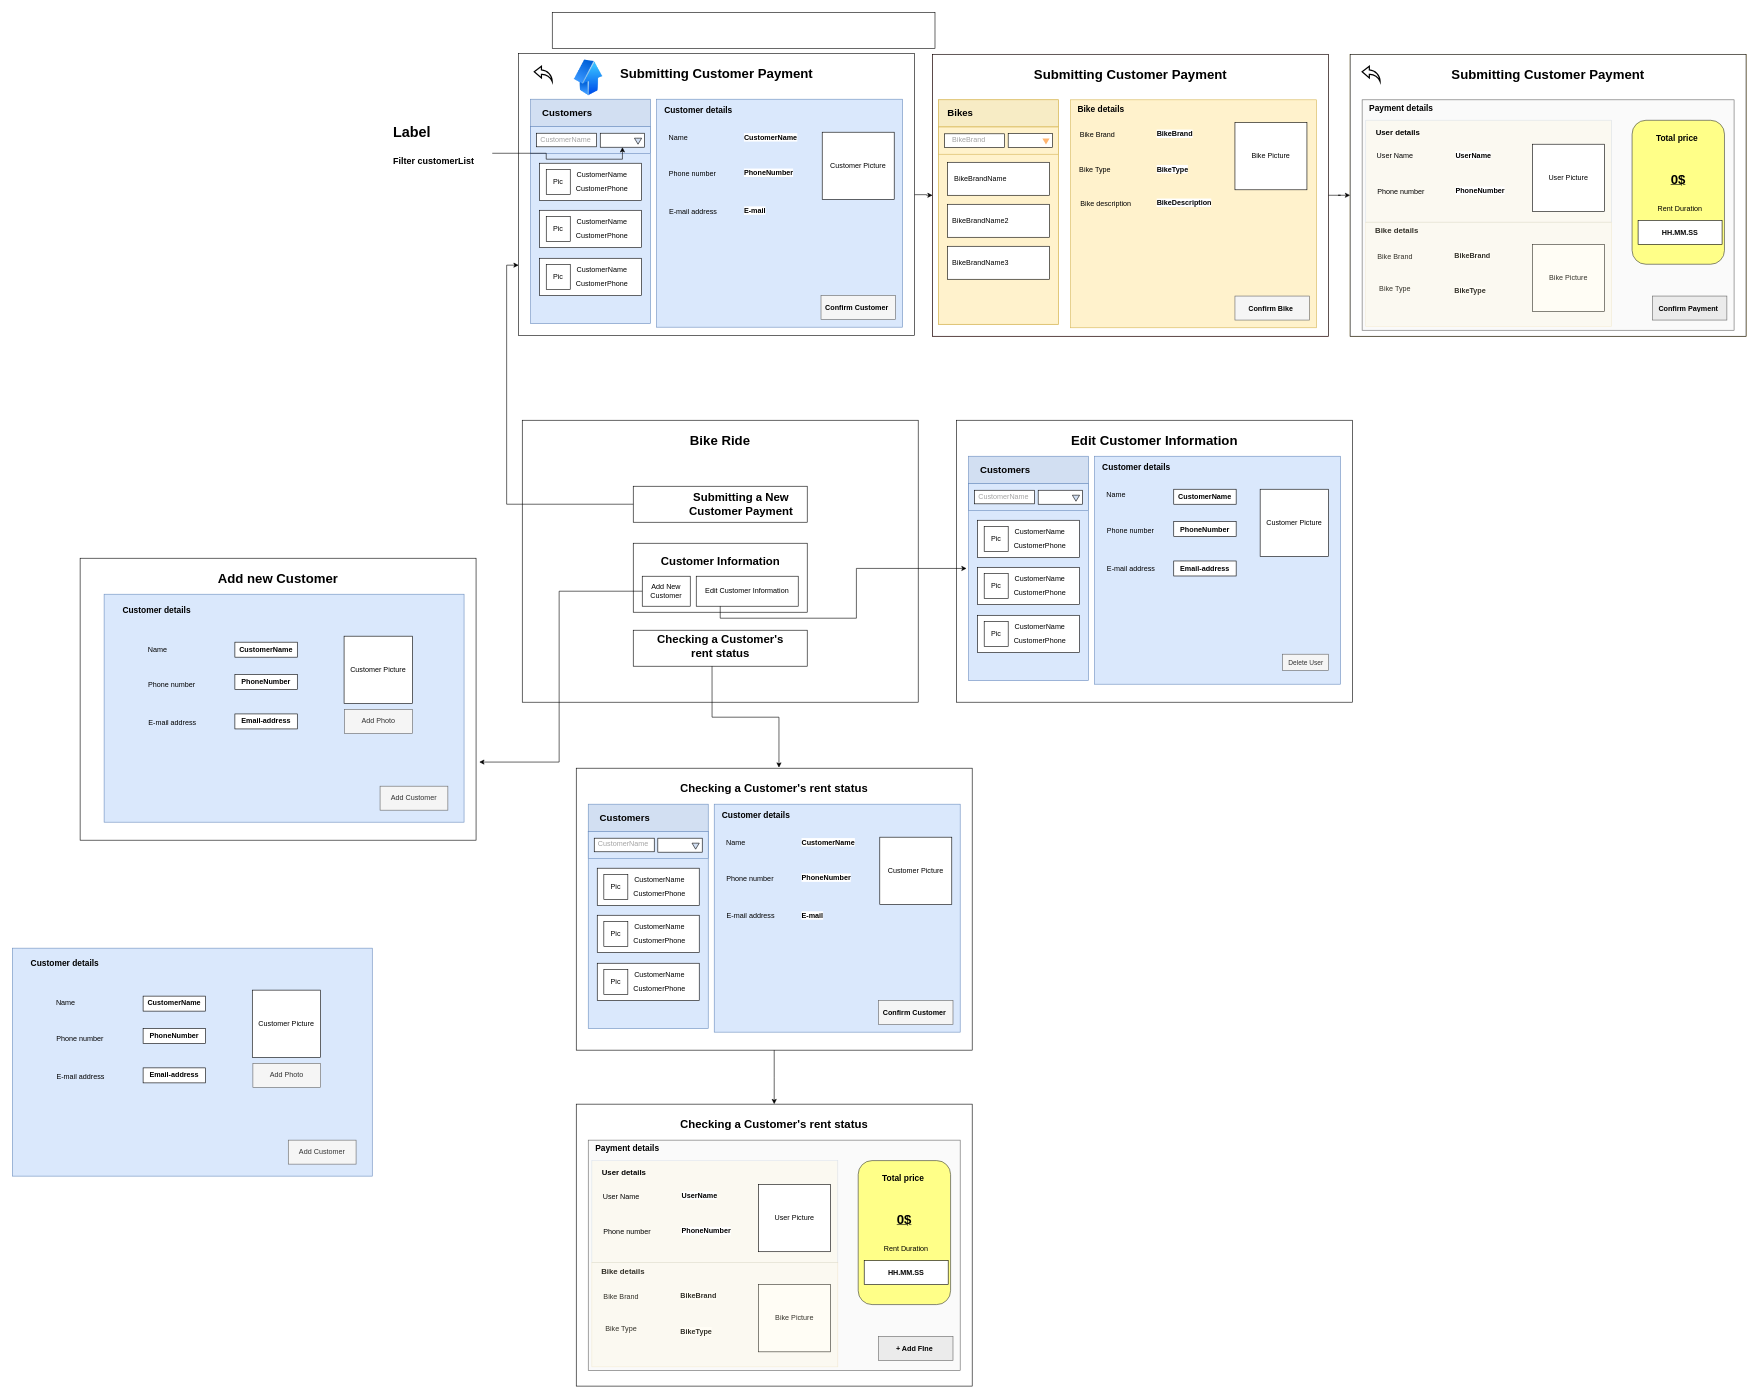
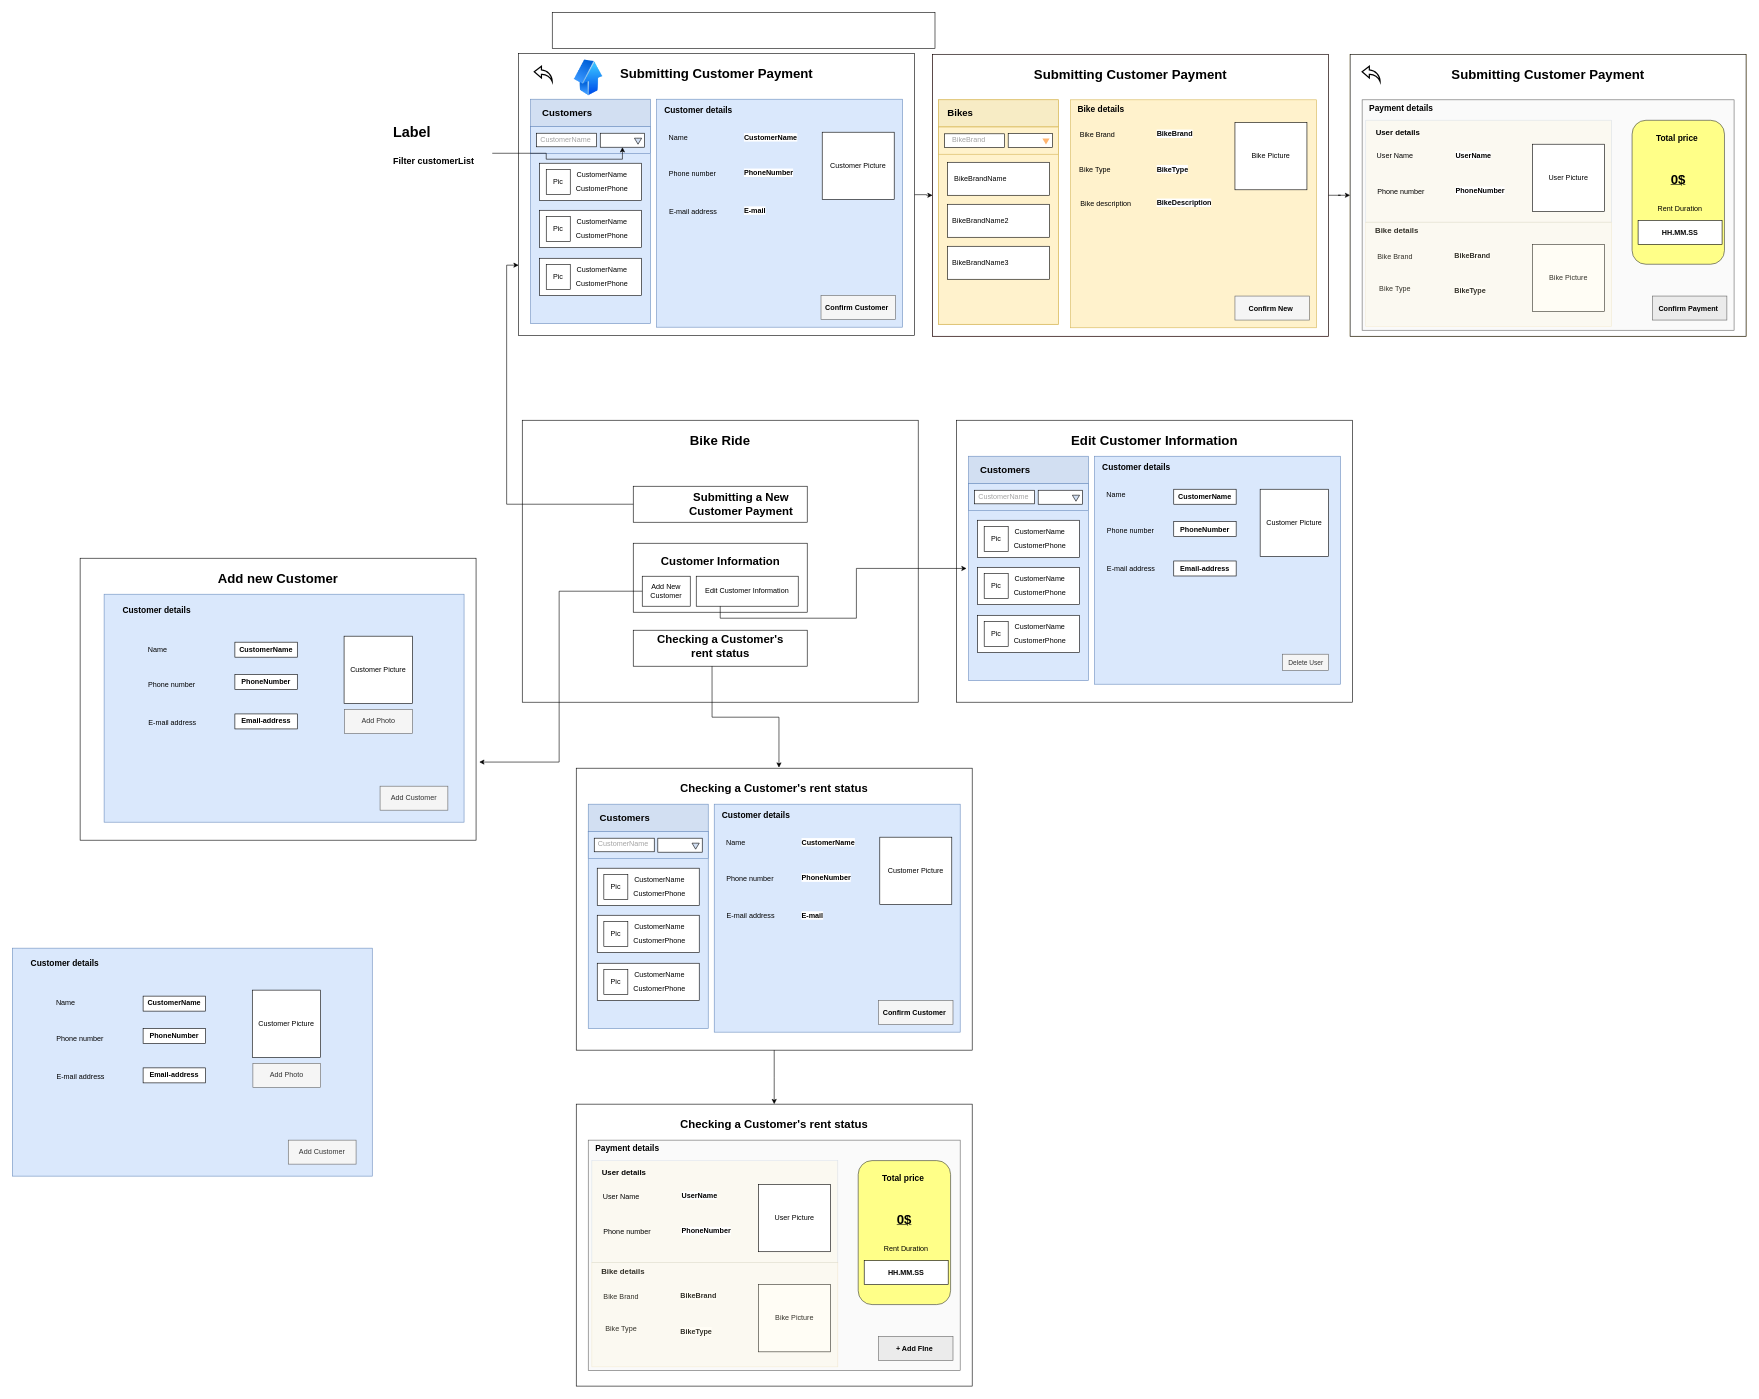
(1271, 293) -> (1271, 293)
